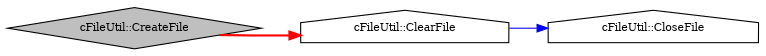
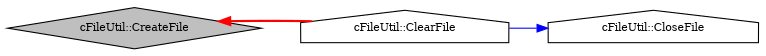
(254, 35) -> (271, 21)
